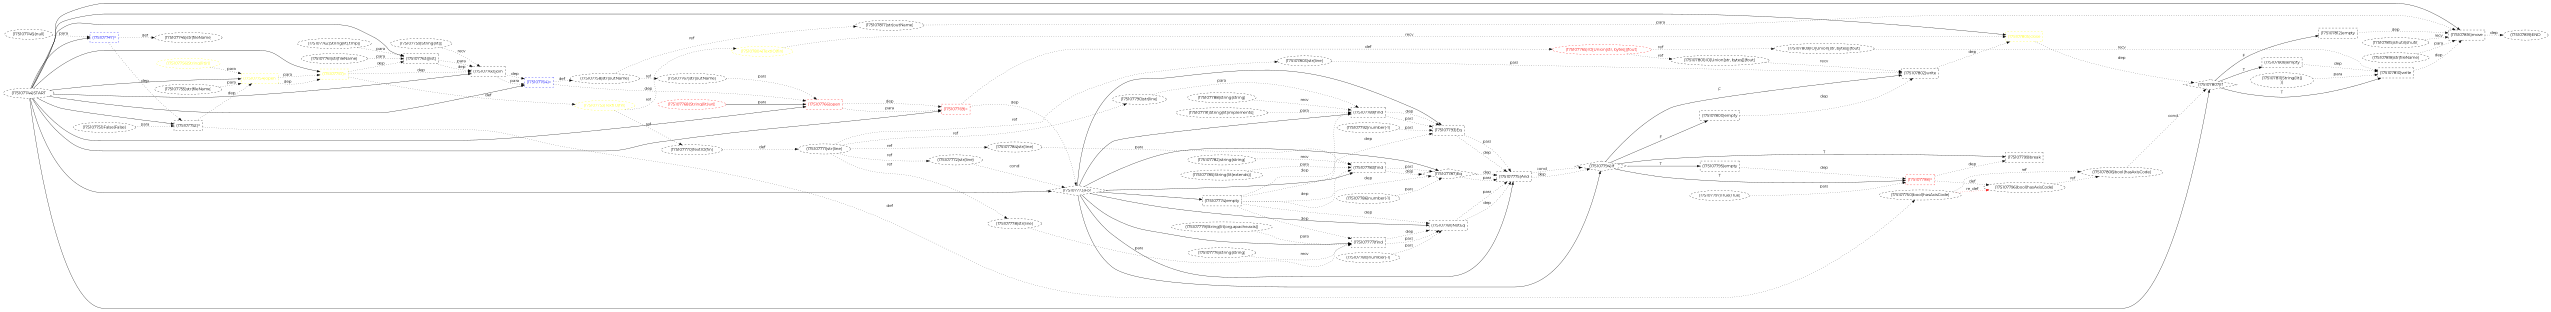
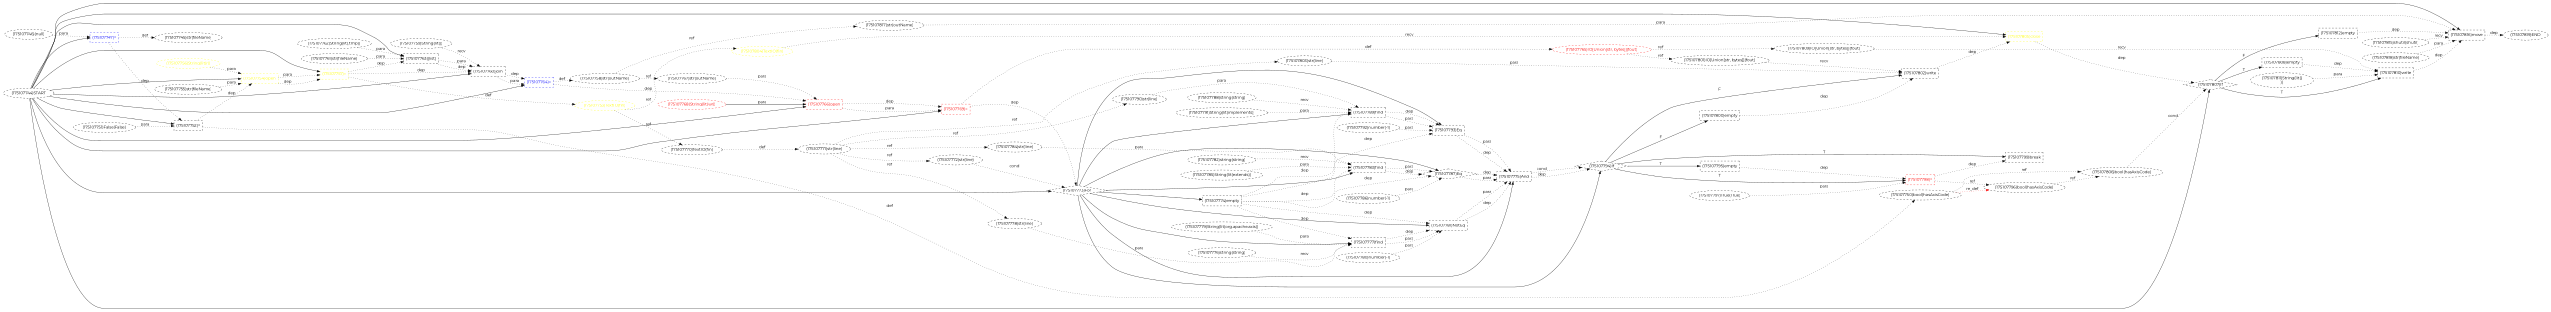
(1972, 181) -> (1972, 181)
